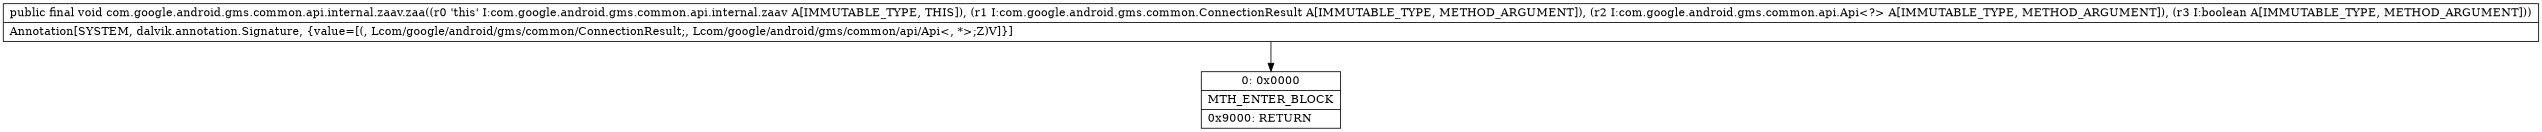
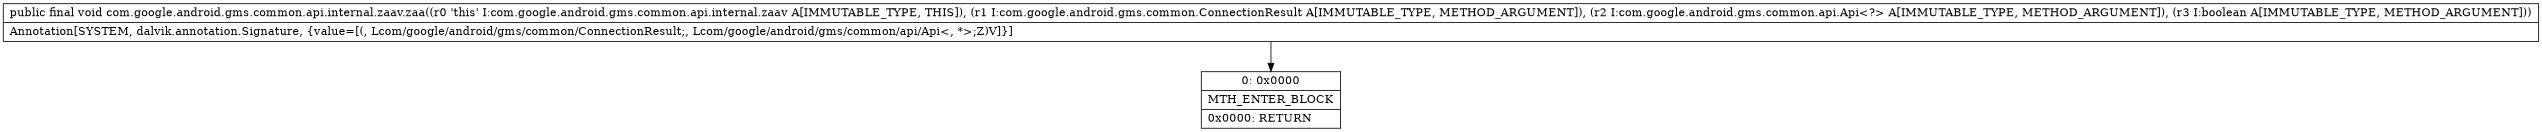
(1266, 118) -> (1266, 118)
